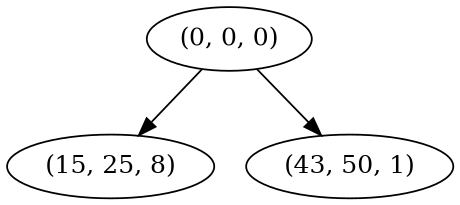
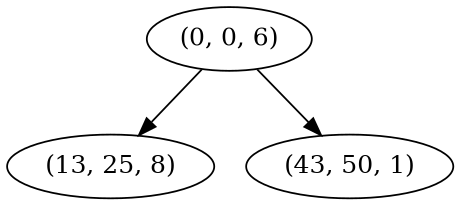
(229, 39) -> (229, 39)
(111, 166) -> (111, 166)
